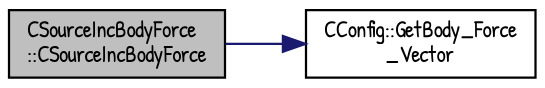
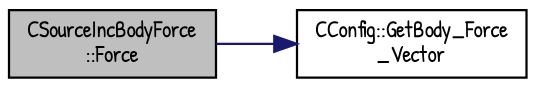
(117, 44) -> (112, 44)
